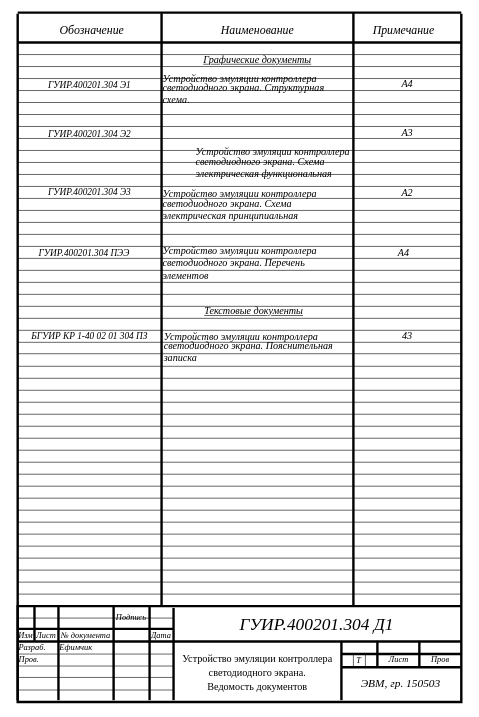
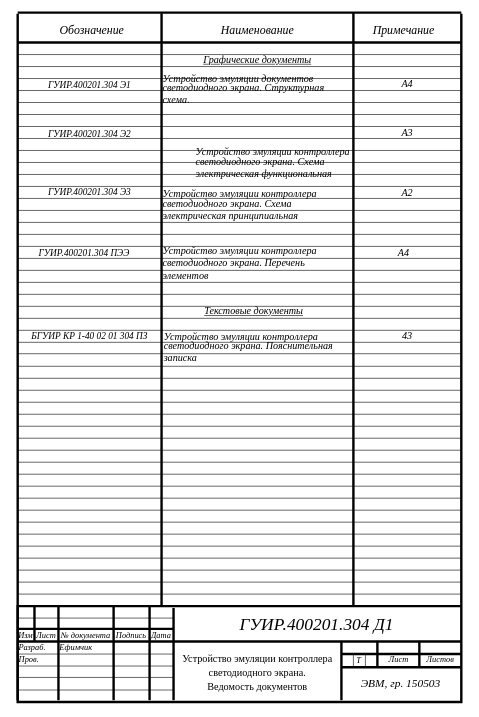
(258, 90) -> (258, 90)
(131, 618) -> (131, 636)
(441, 660) -> (441, 660)
